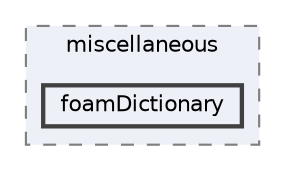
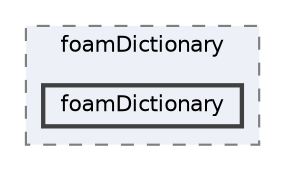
(143, 46) -> (143, 46)
